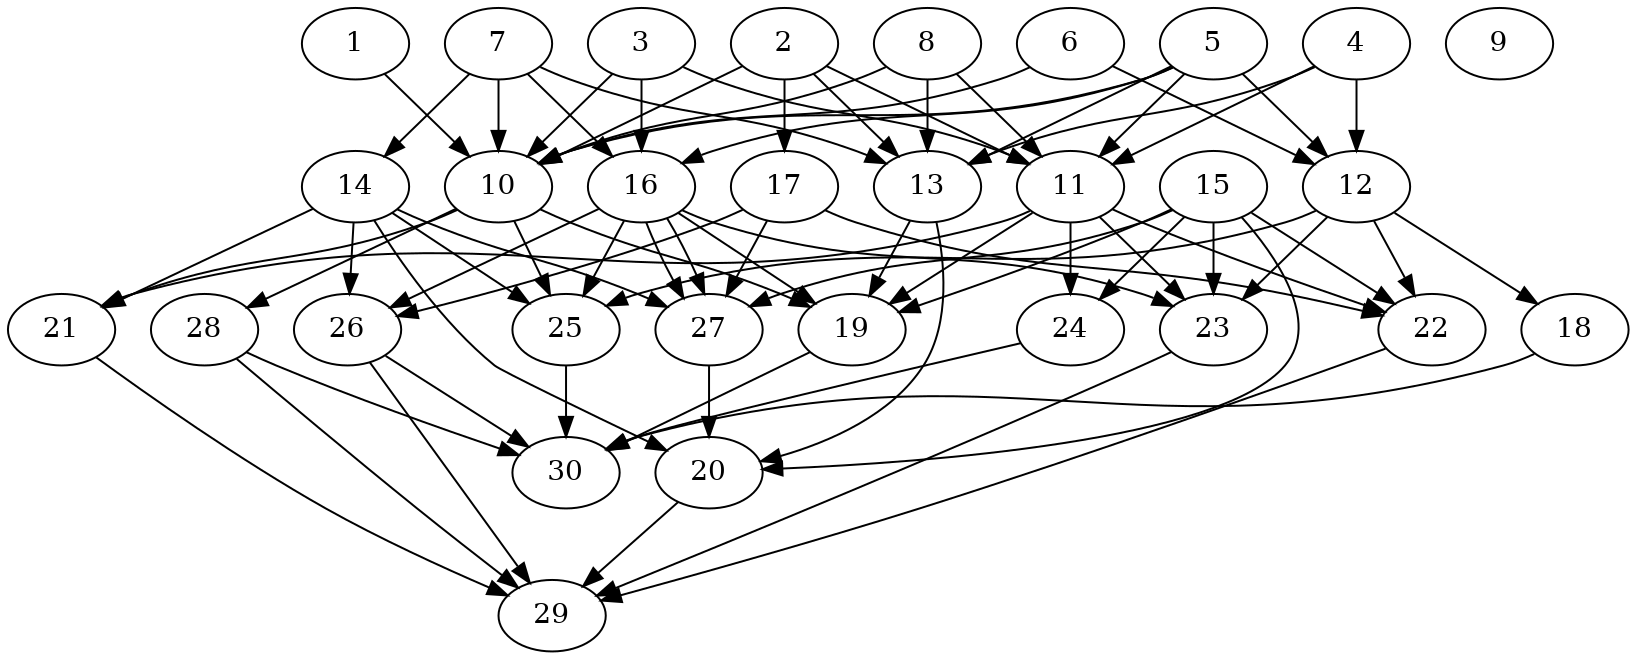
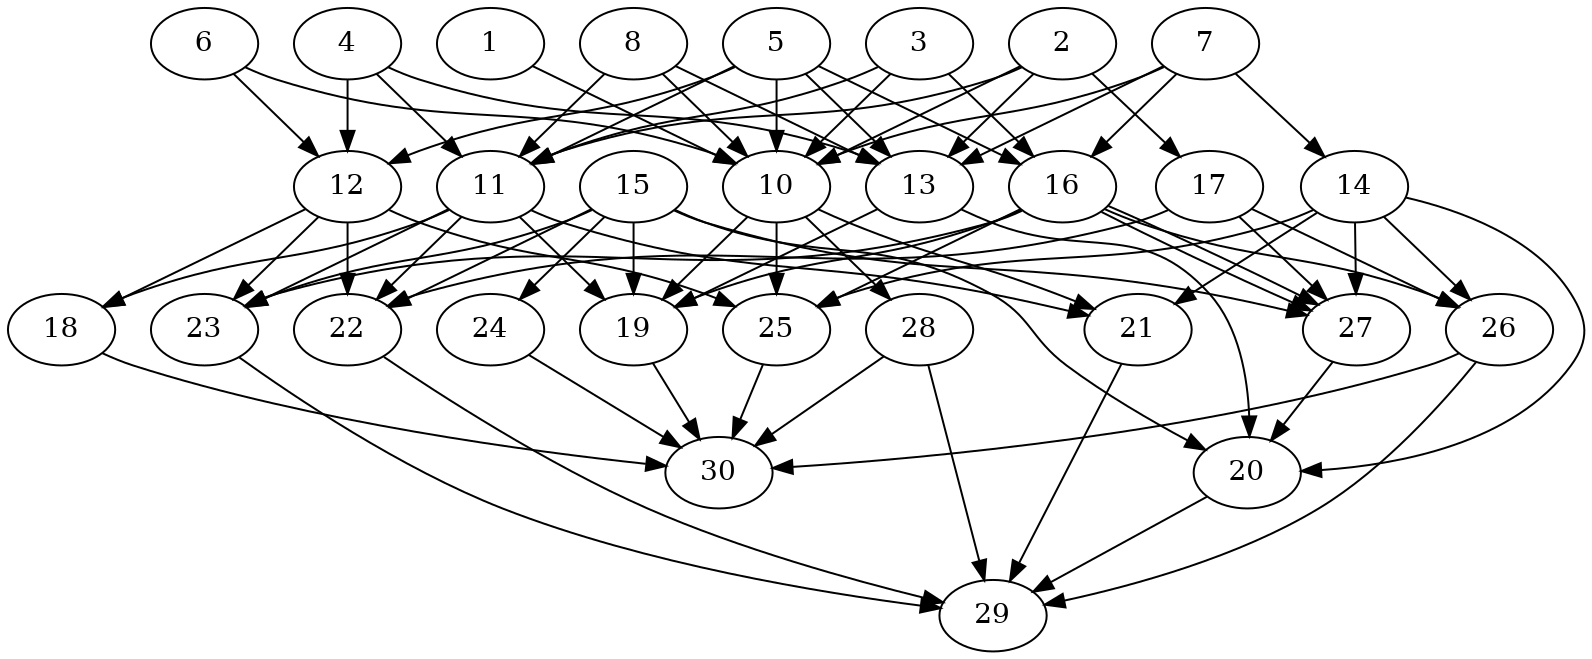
(1500, 44) -> none
(1071, 248) -> (303, 254)
